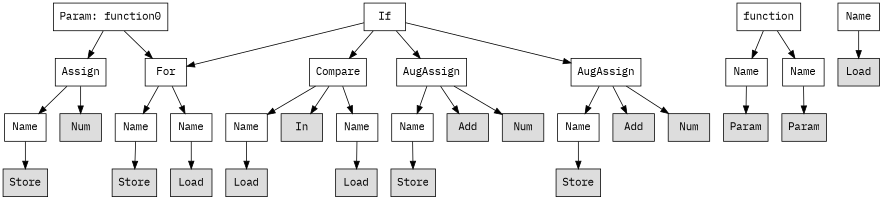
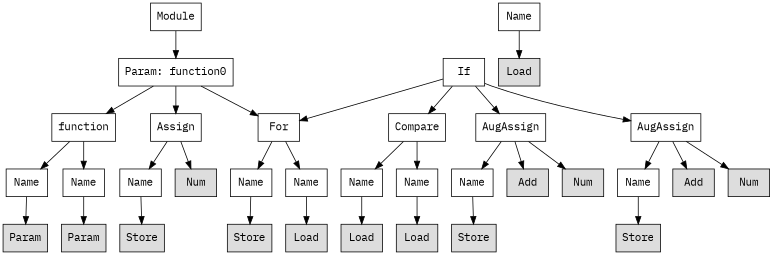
none -> (176, 17)
none -> (133, 98)
(302, 127) -> none
